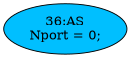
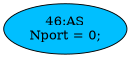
(65, 29) -> (65, 29)
